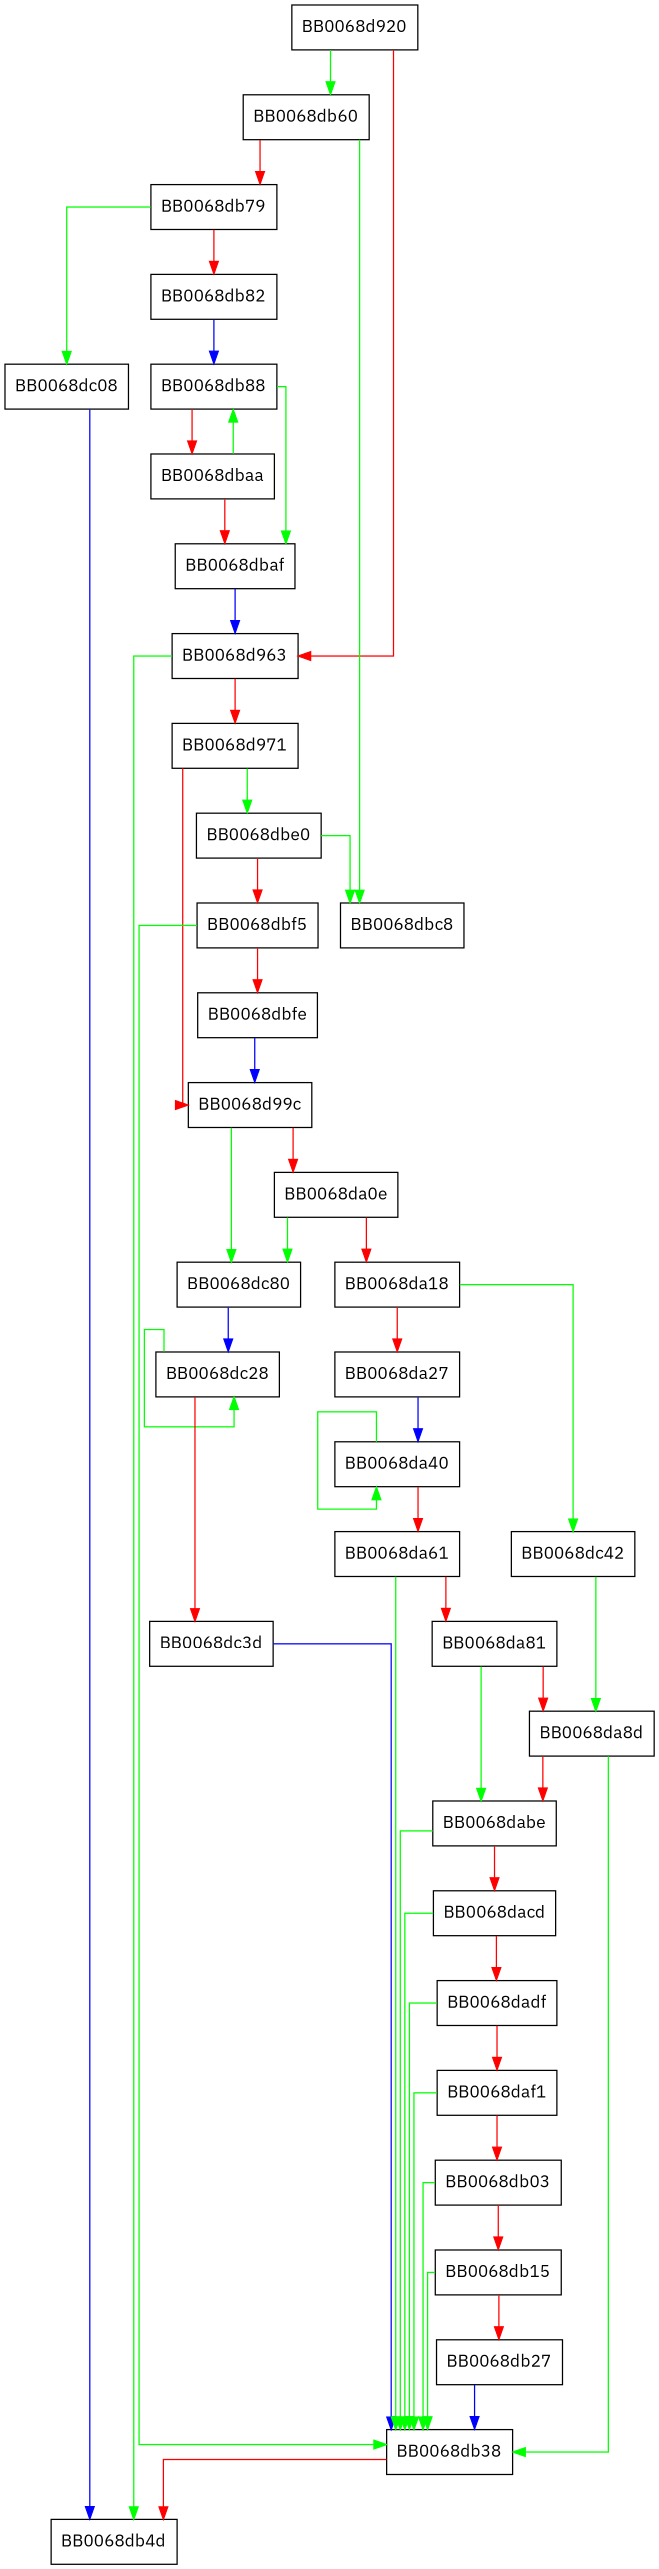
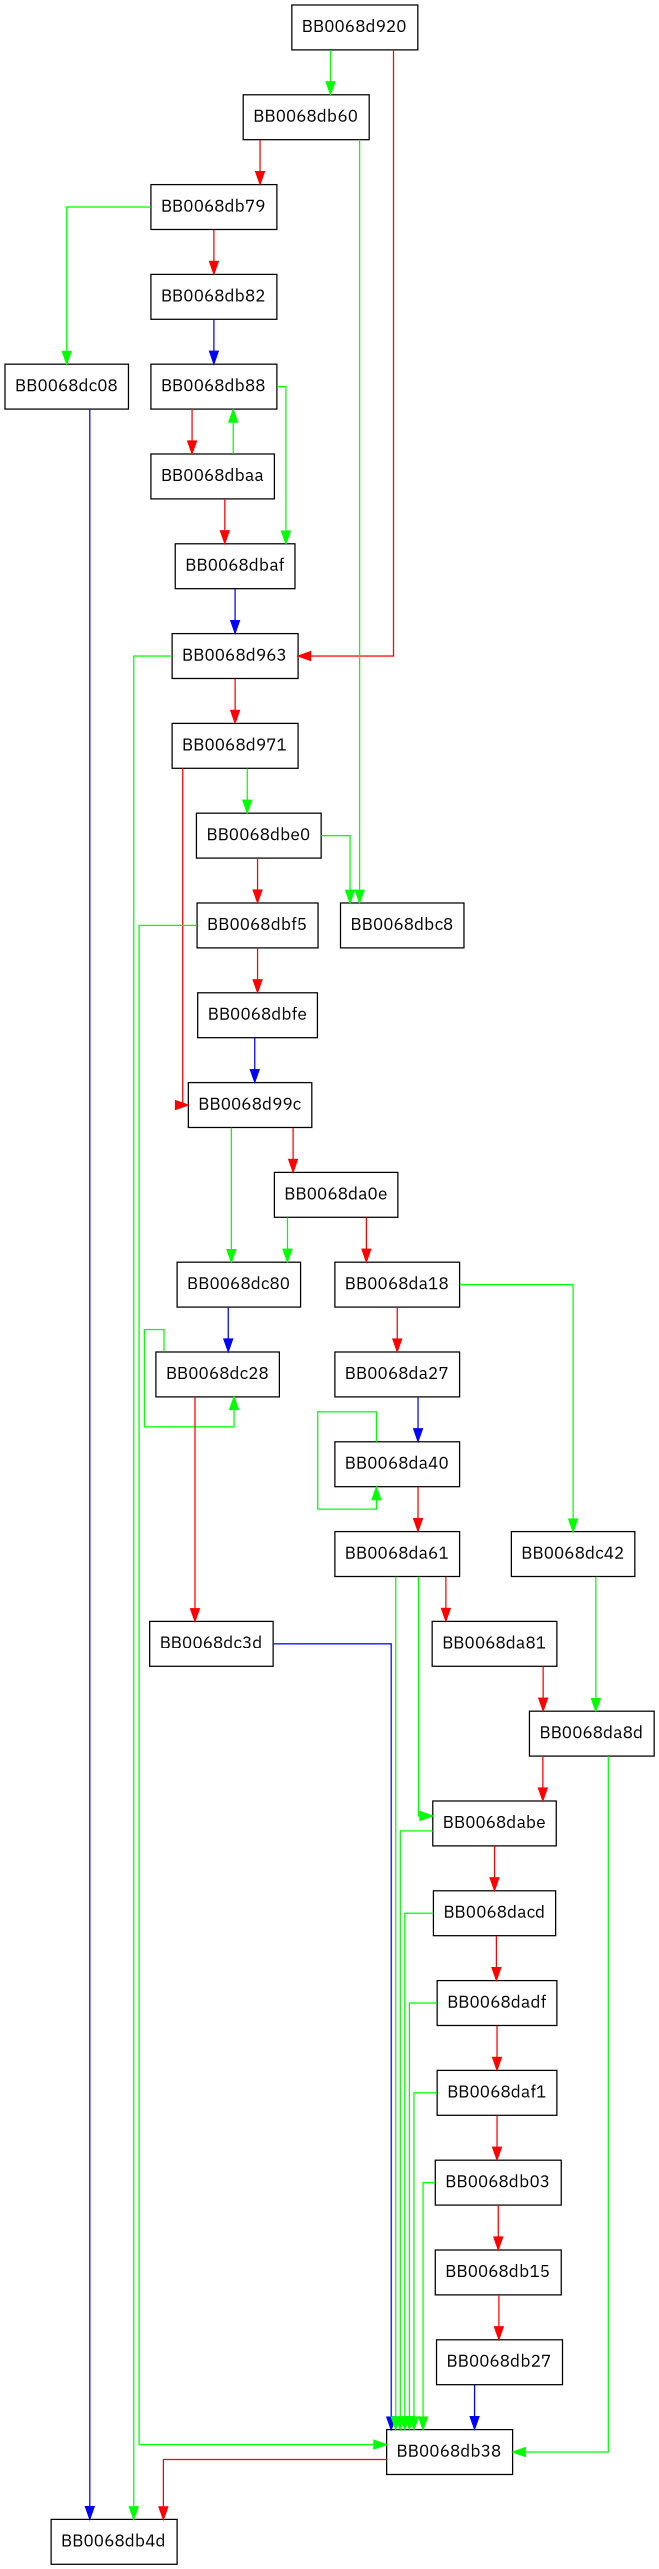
(481, 1727) -> (419, 1697)
(428, 2341) -> none
